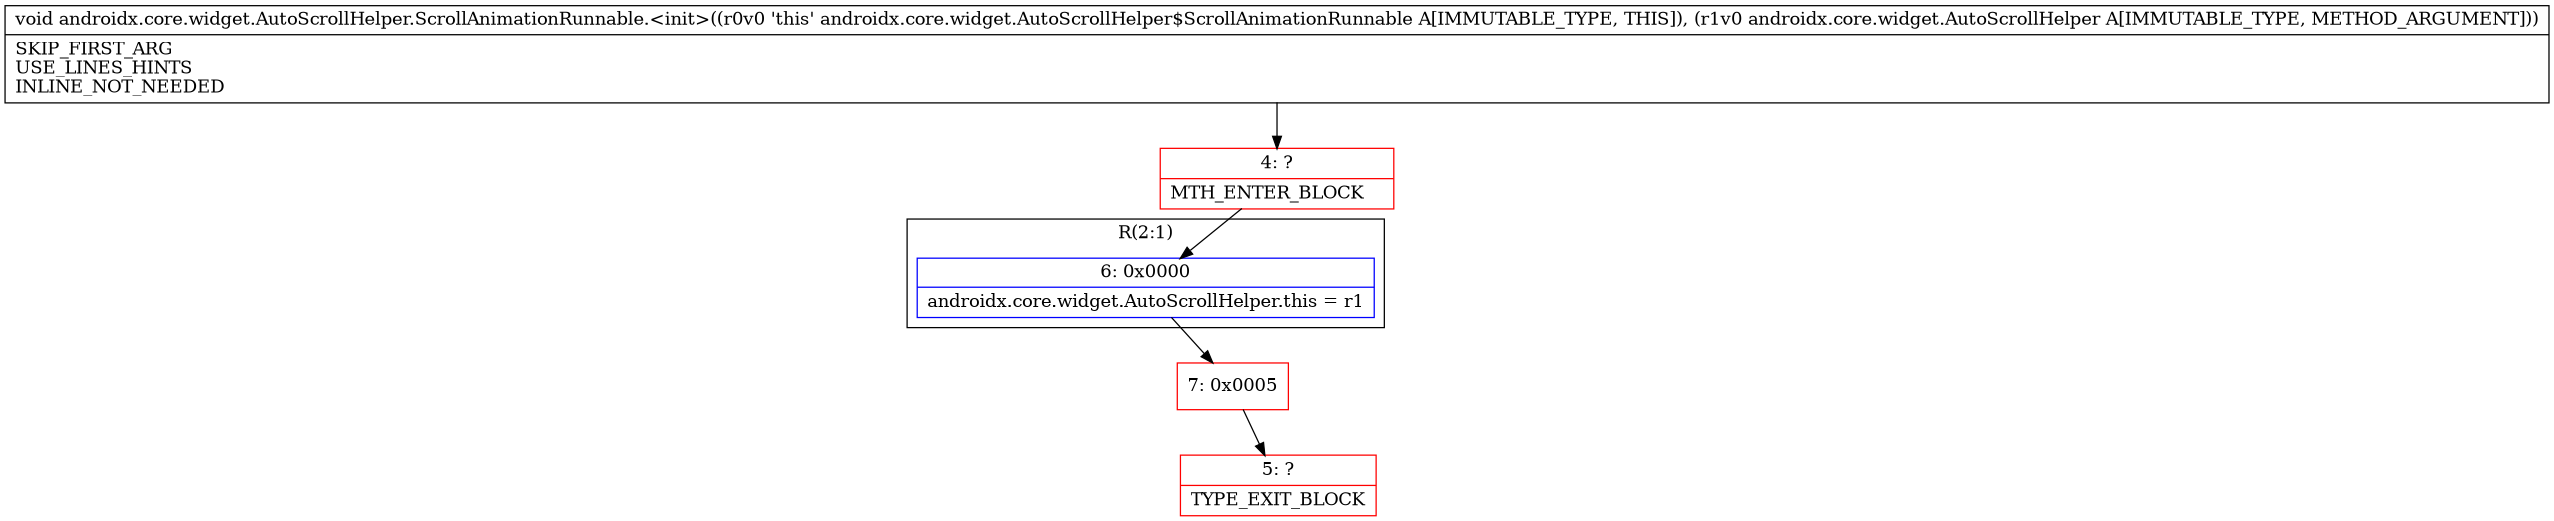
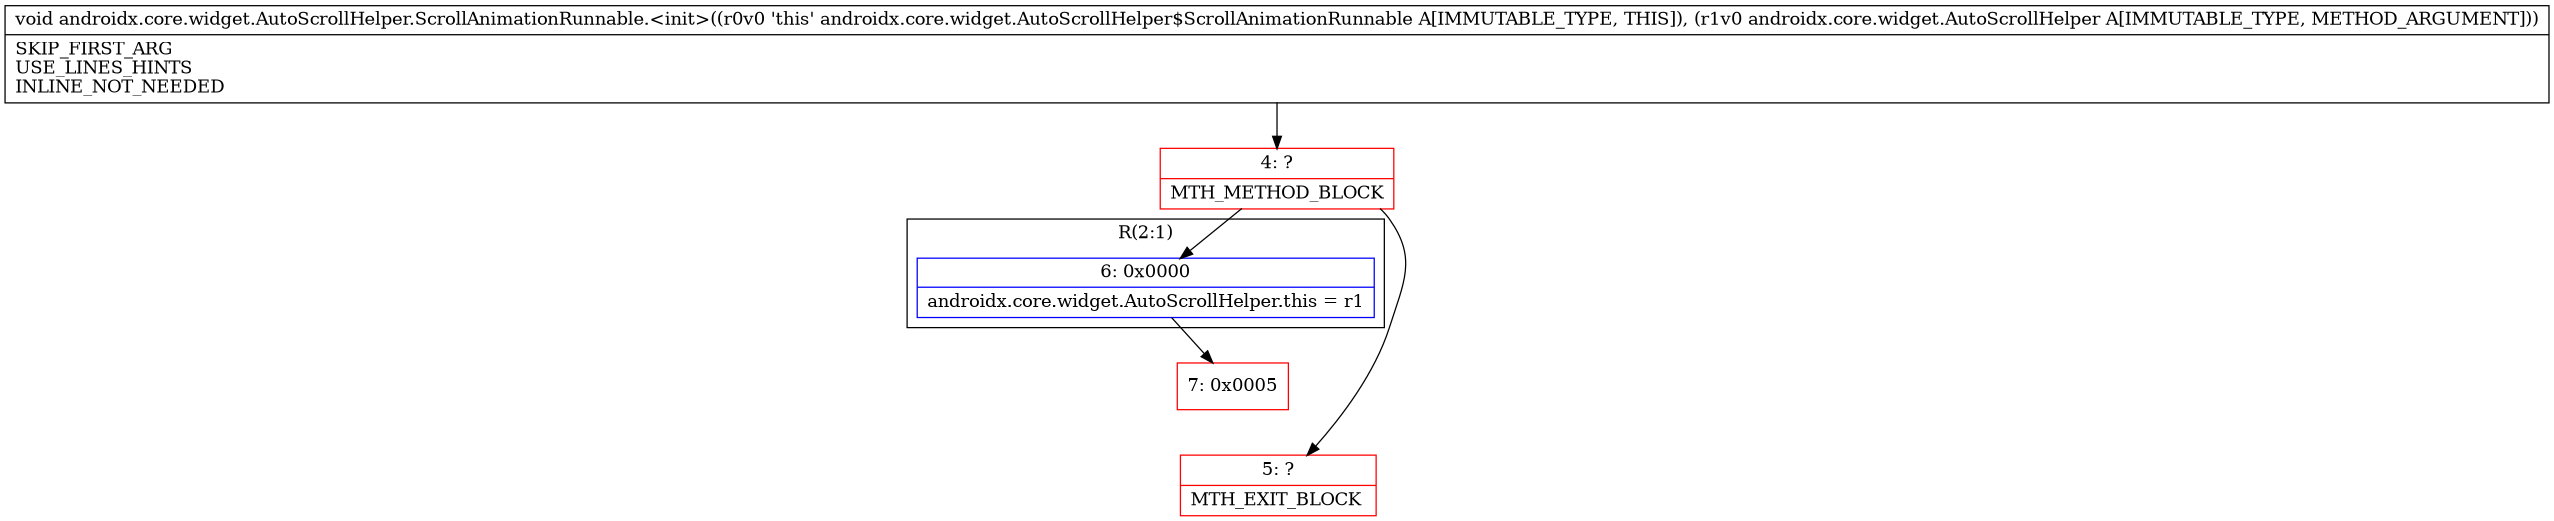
(1268, 193) -> (1277, 193)
(1251, 427) -> (1385, 339)
(1278, 500) -> (1276, 500)
